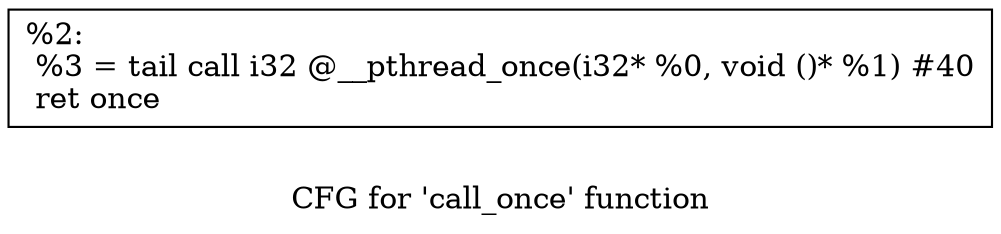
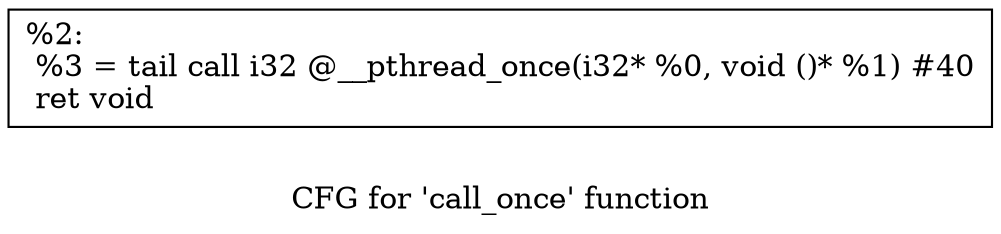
(94, 99) -> (91, 99)
